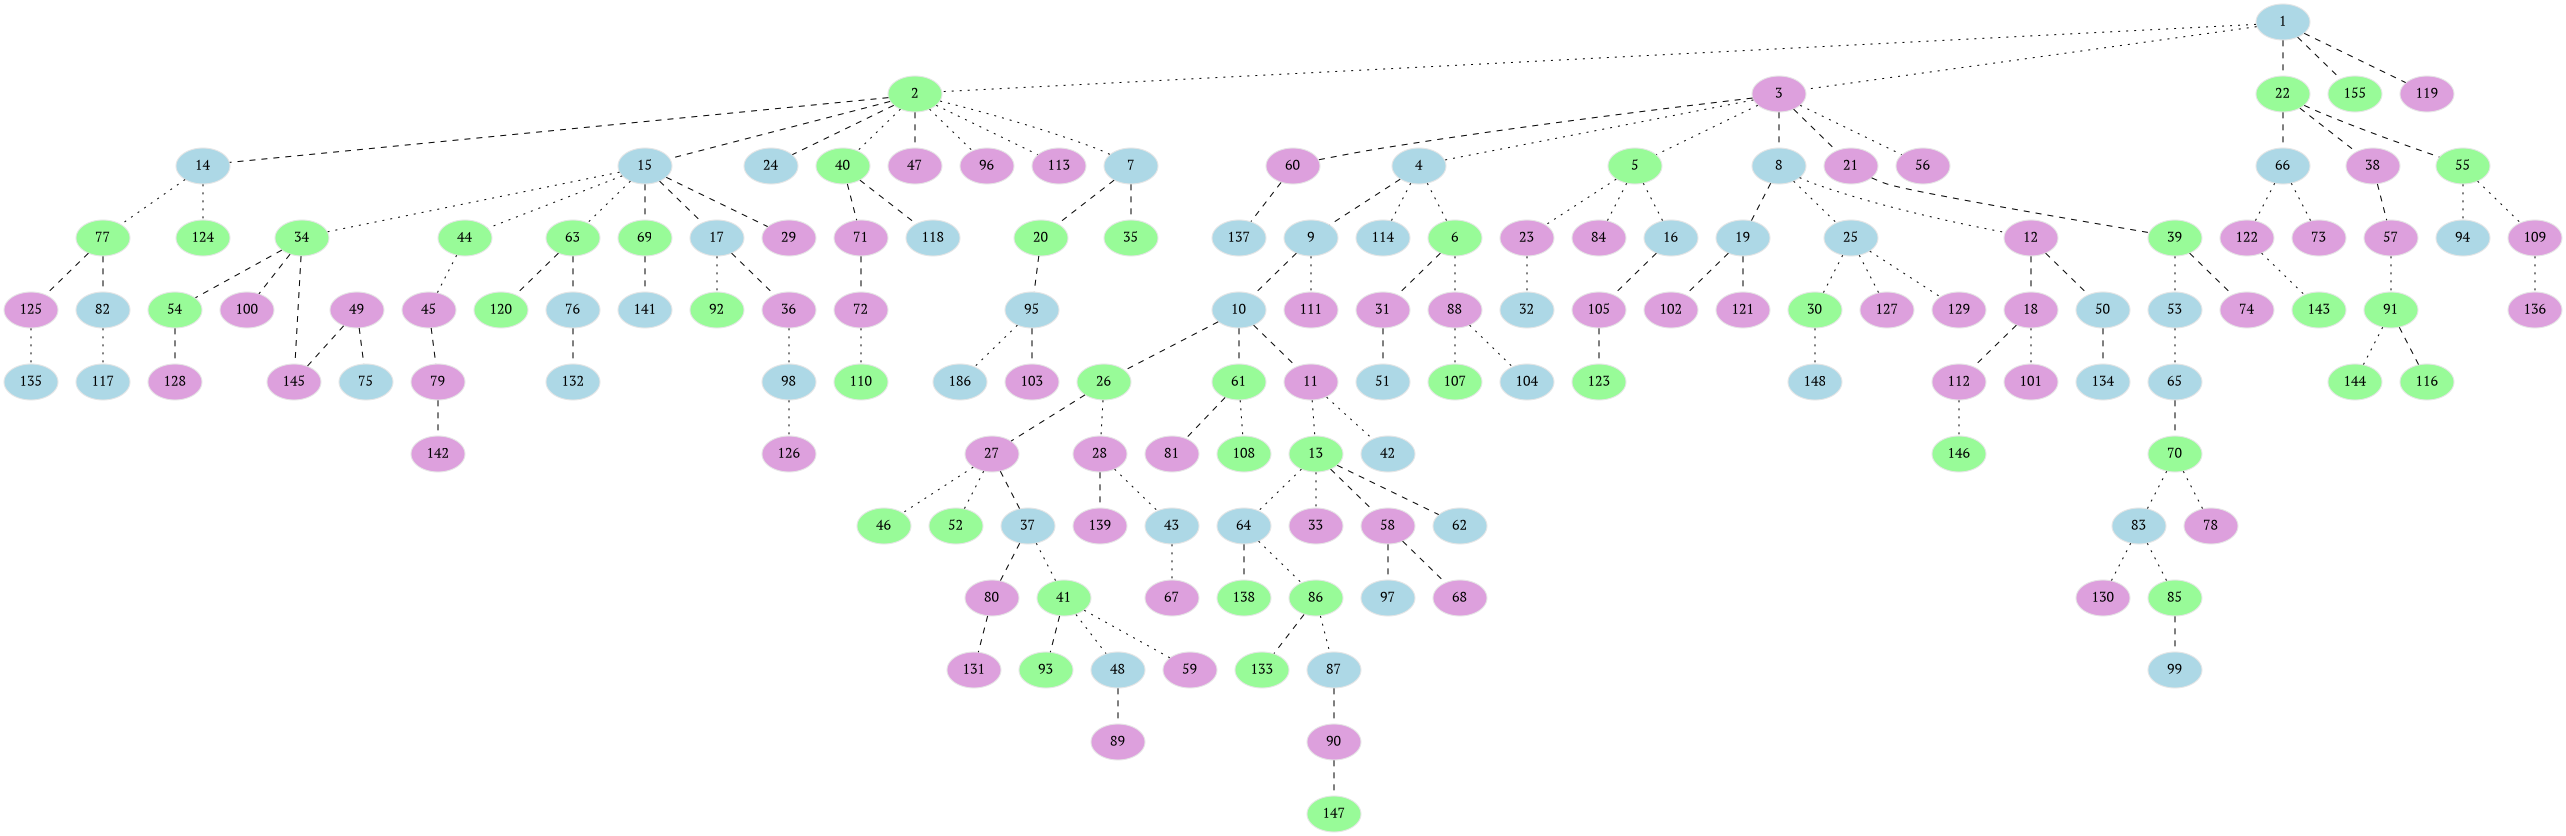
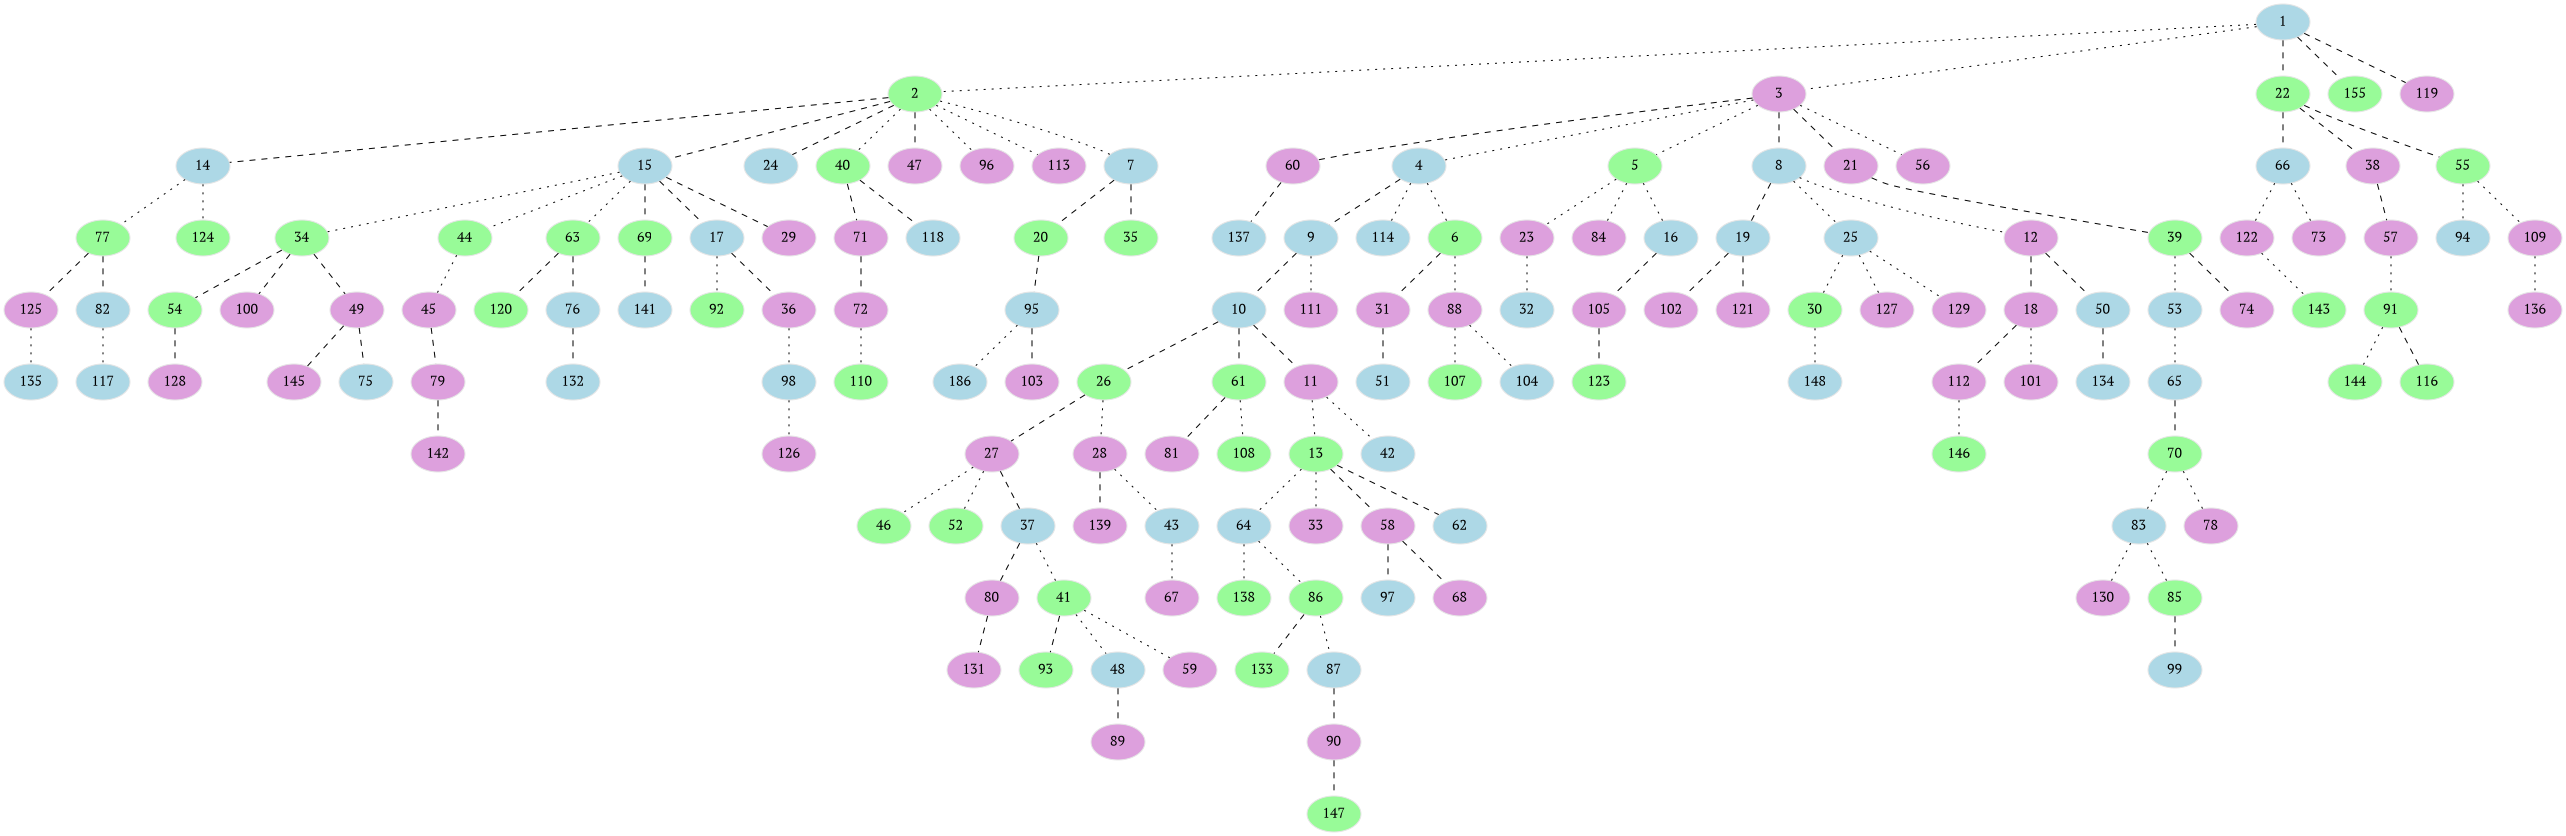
(298, 310) -> (330, 274)
(1244, 562) -> (1244, 562)
